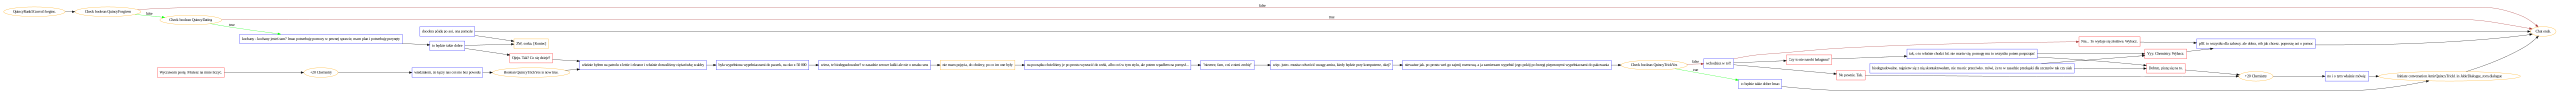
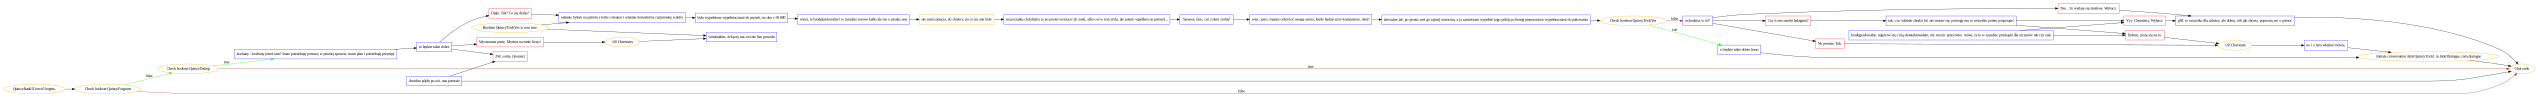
(531, 44) -> (510, 57)
none -> (463, 45)
(1905, 45) -> (1884, 10)
(486, 73) -> (625, 32)
